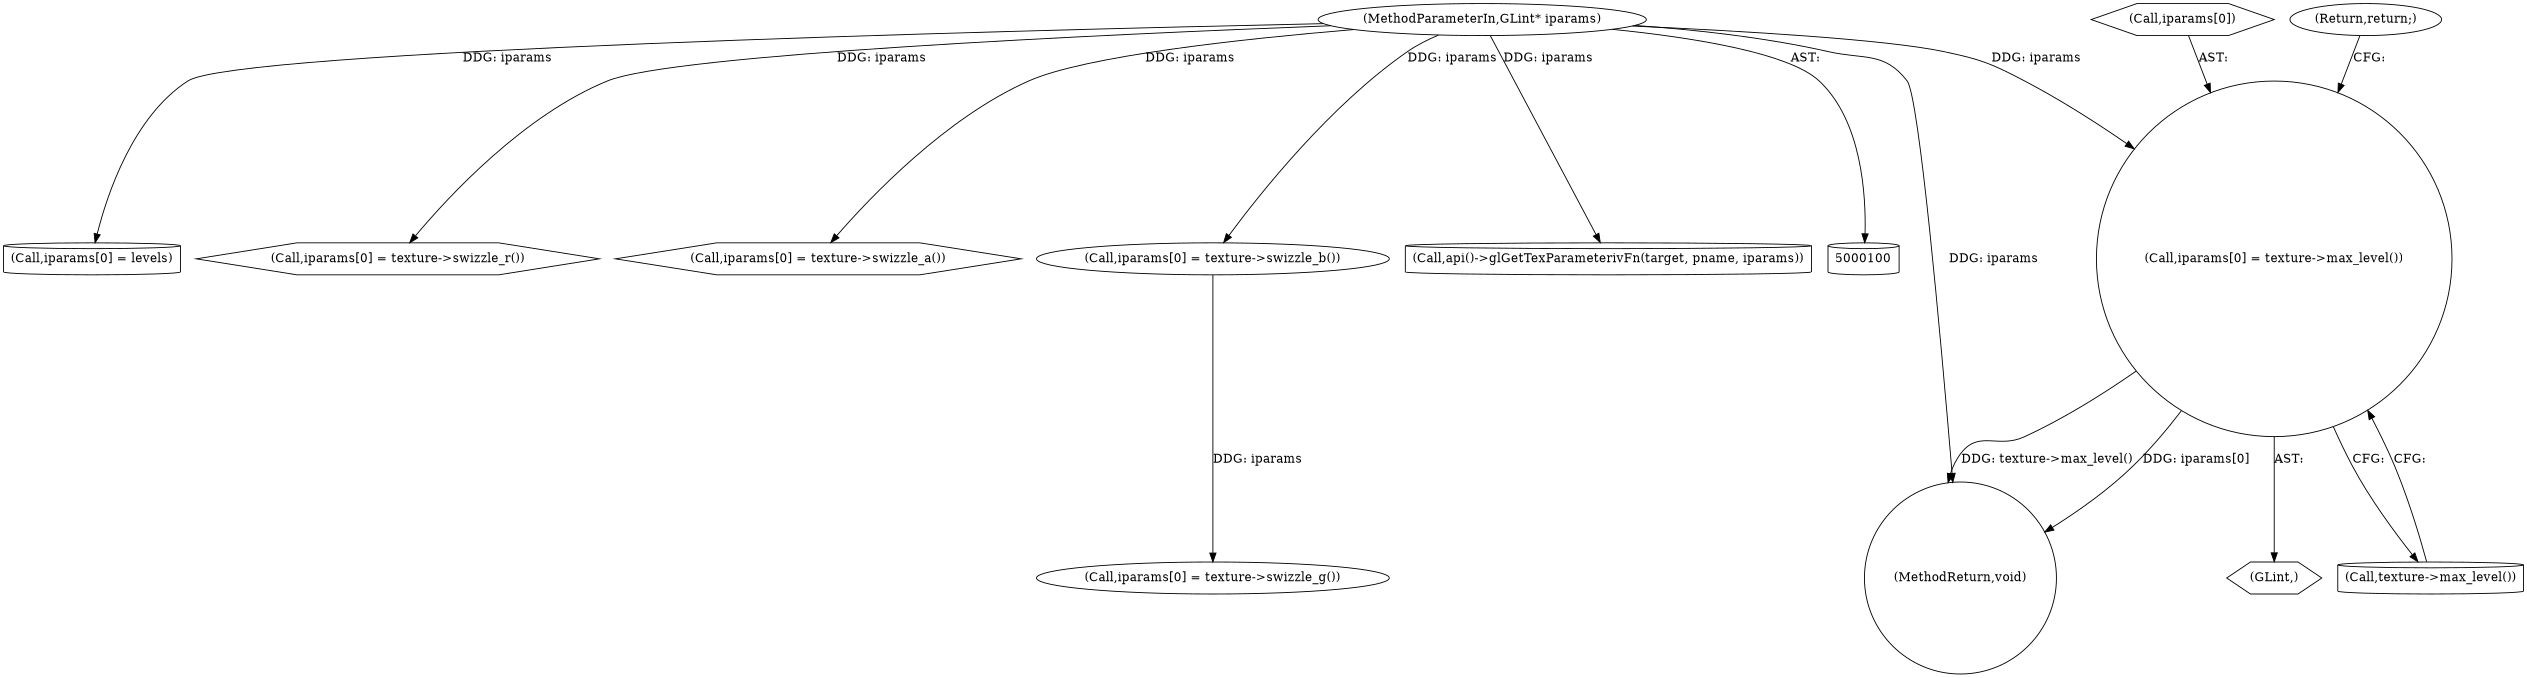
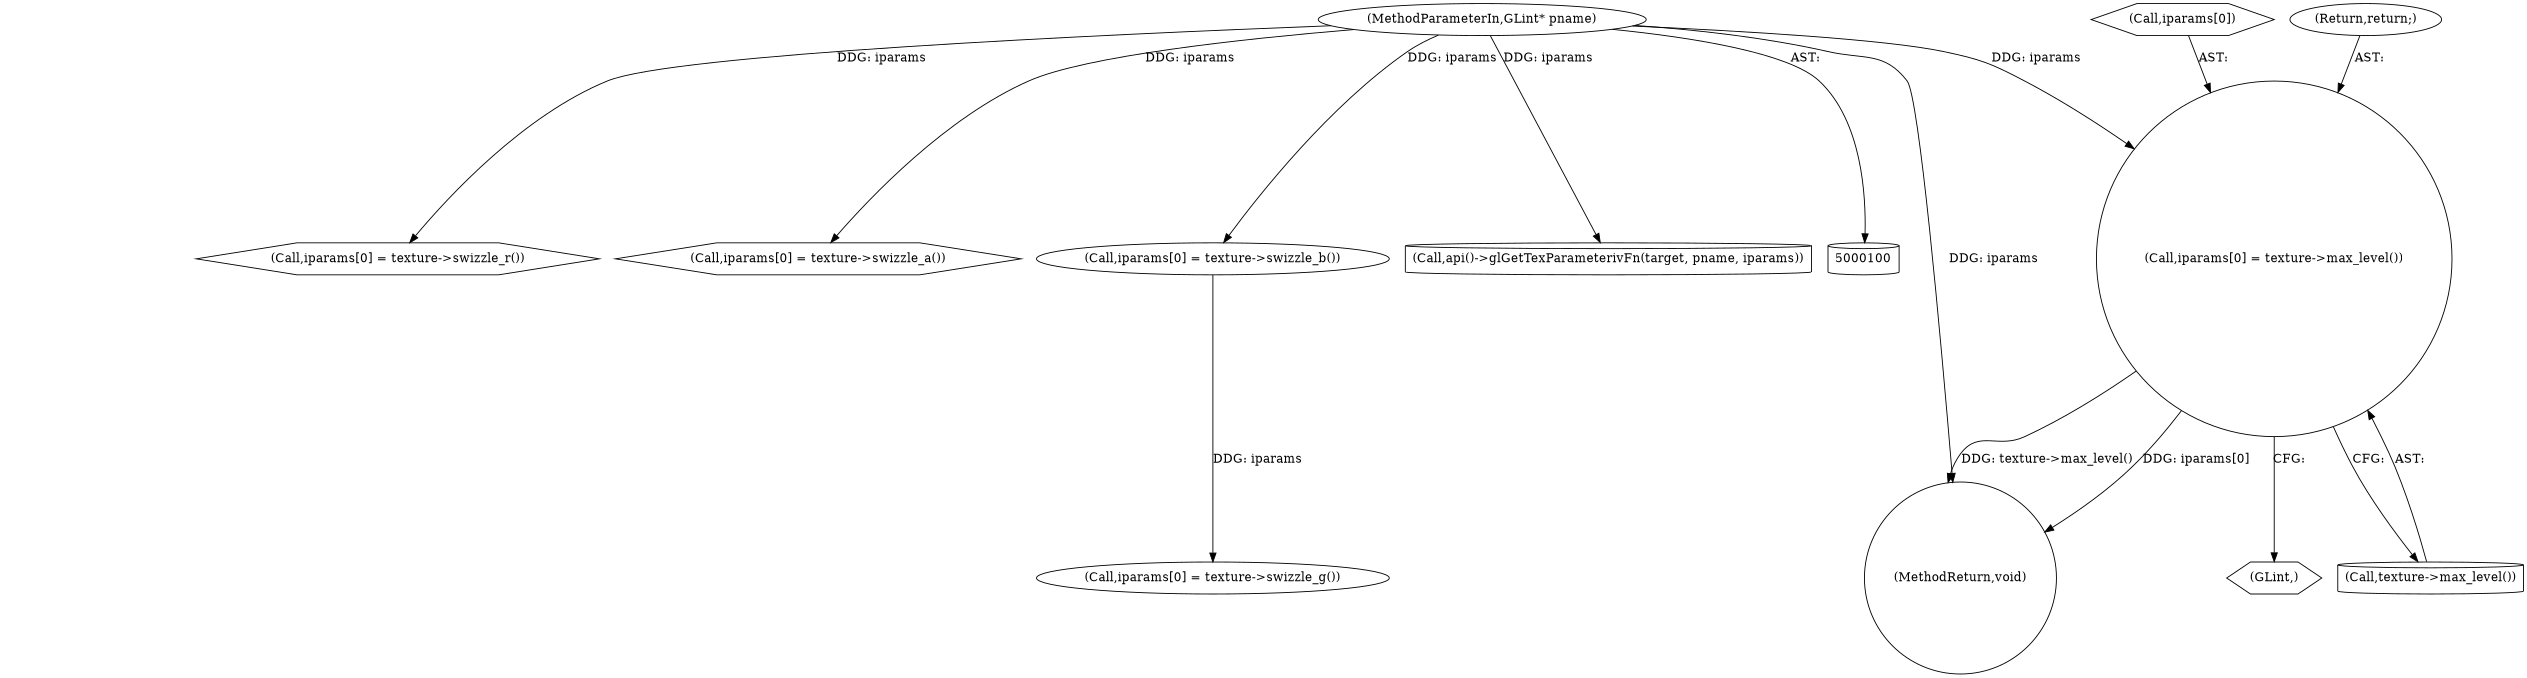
(1482, 20) -> (1482, 20)
(2372, 58) -> (2372, 58)
(92, 259) -> none
(2291, 459) -> (2291, 459)
(2412, 459) -> (2412, 459)
